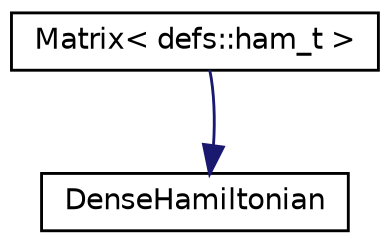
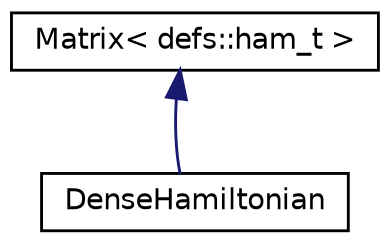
(214, 108) -> (176, 137)
